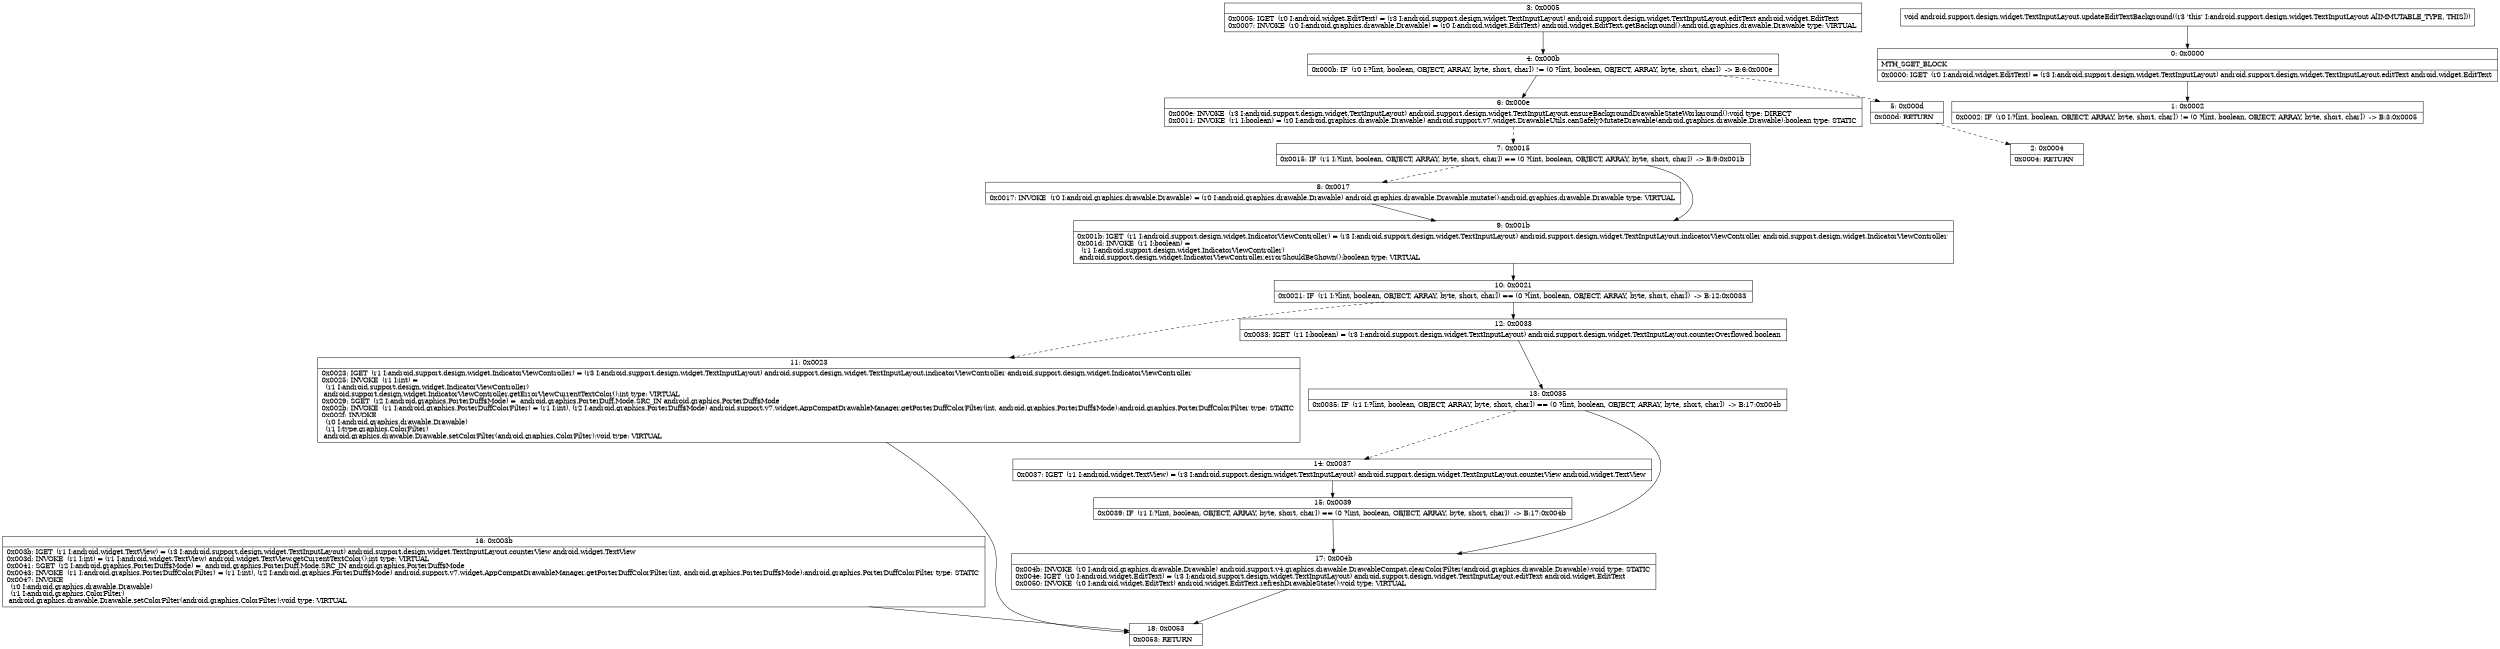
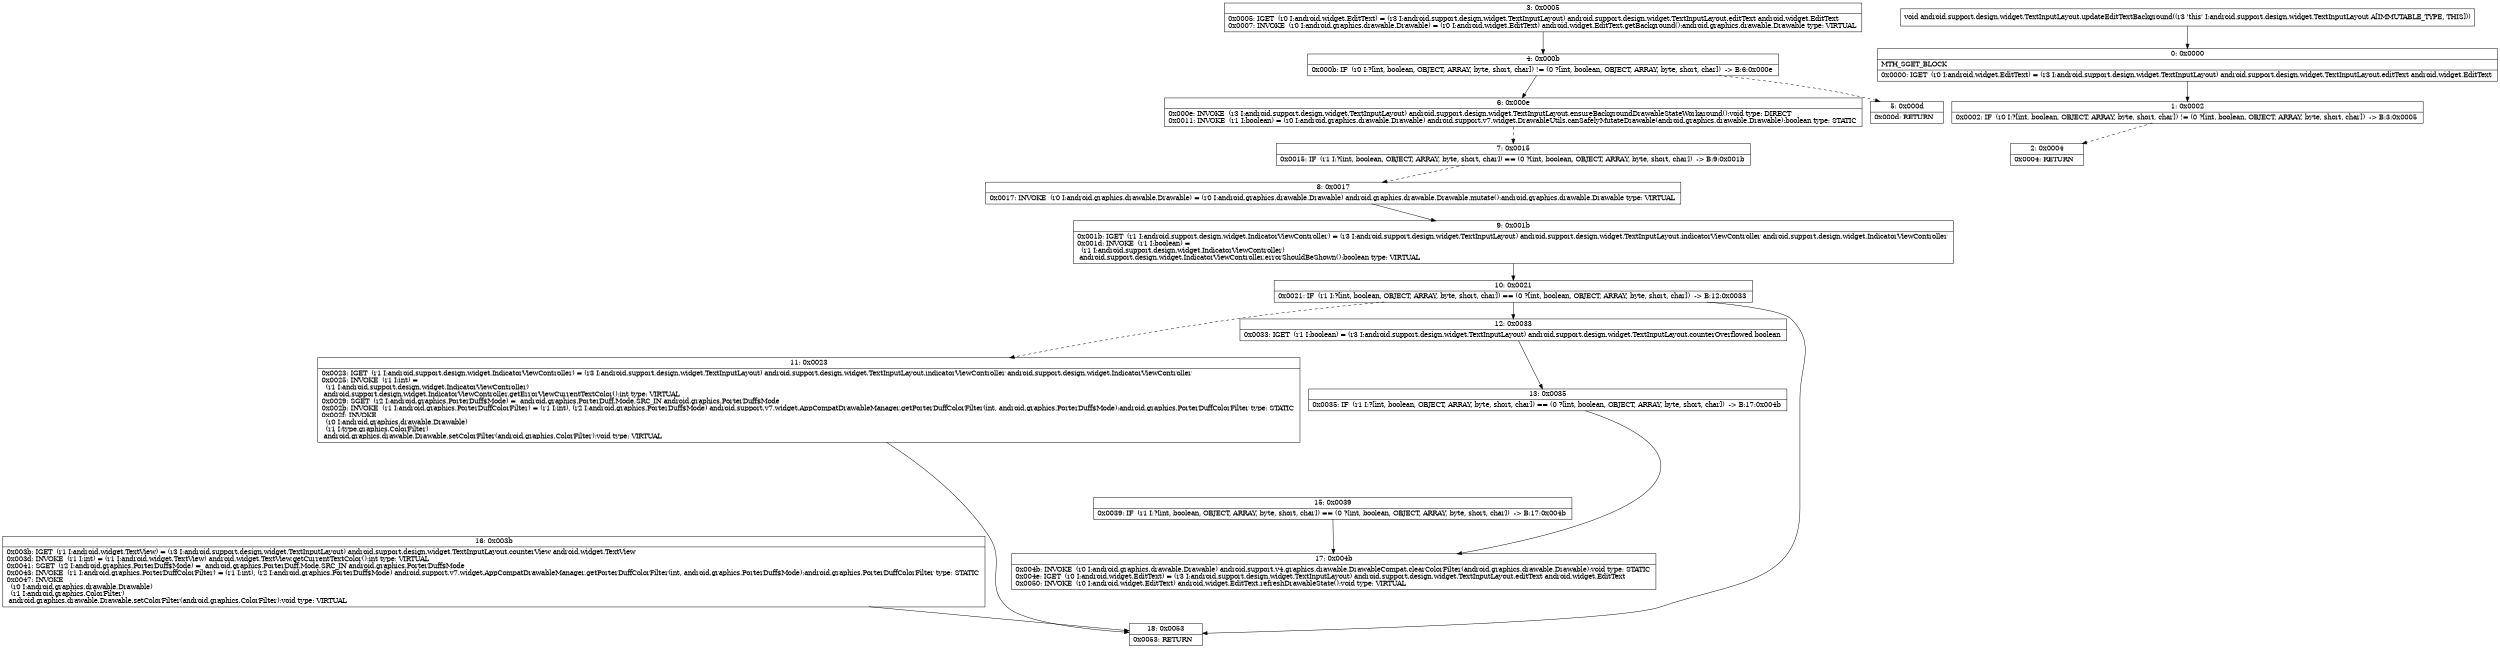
(1971, 134) -> (2119, 133)
(1686, 183) -> none
(1332, 470) -> none
(1243, 606) -> (1667, 605)
